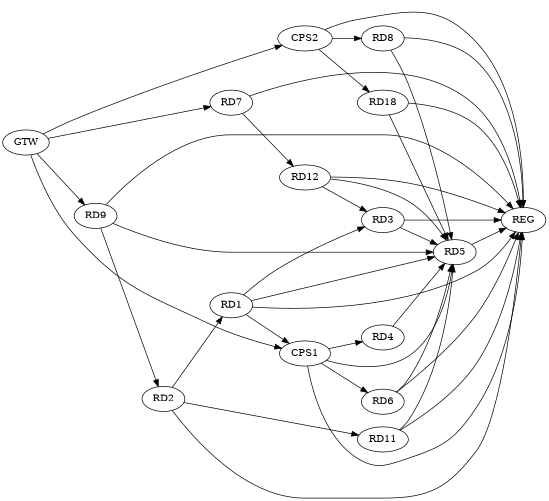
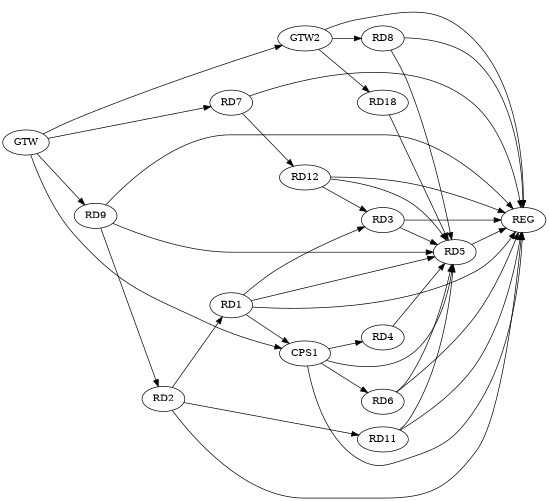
(305, 38) -> (305, 38)
(482, 130) -> none
